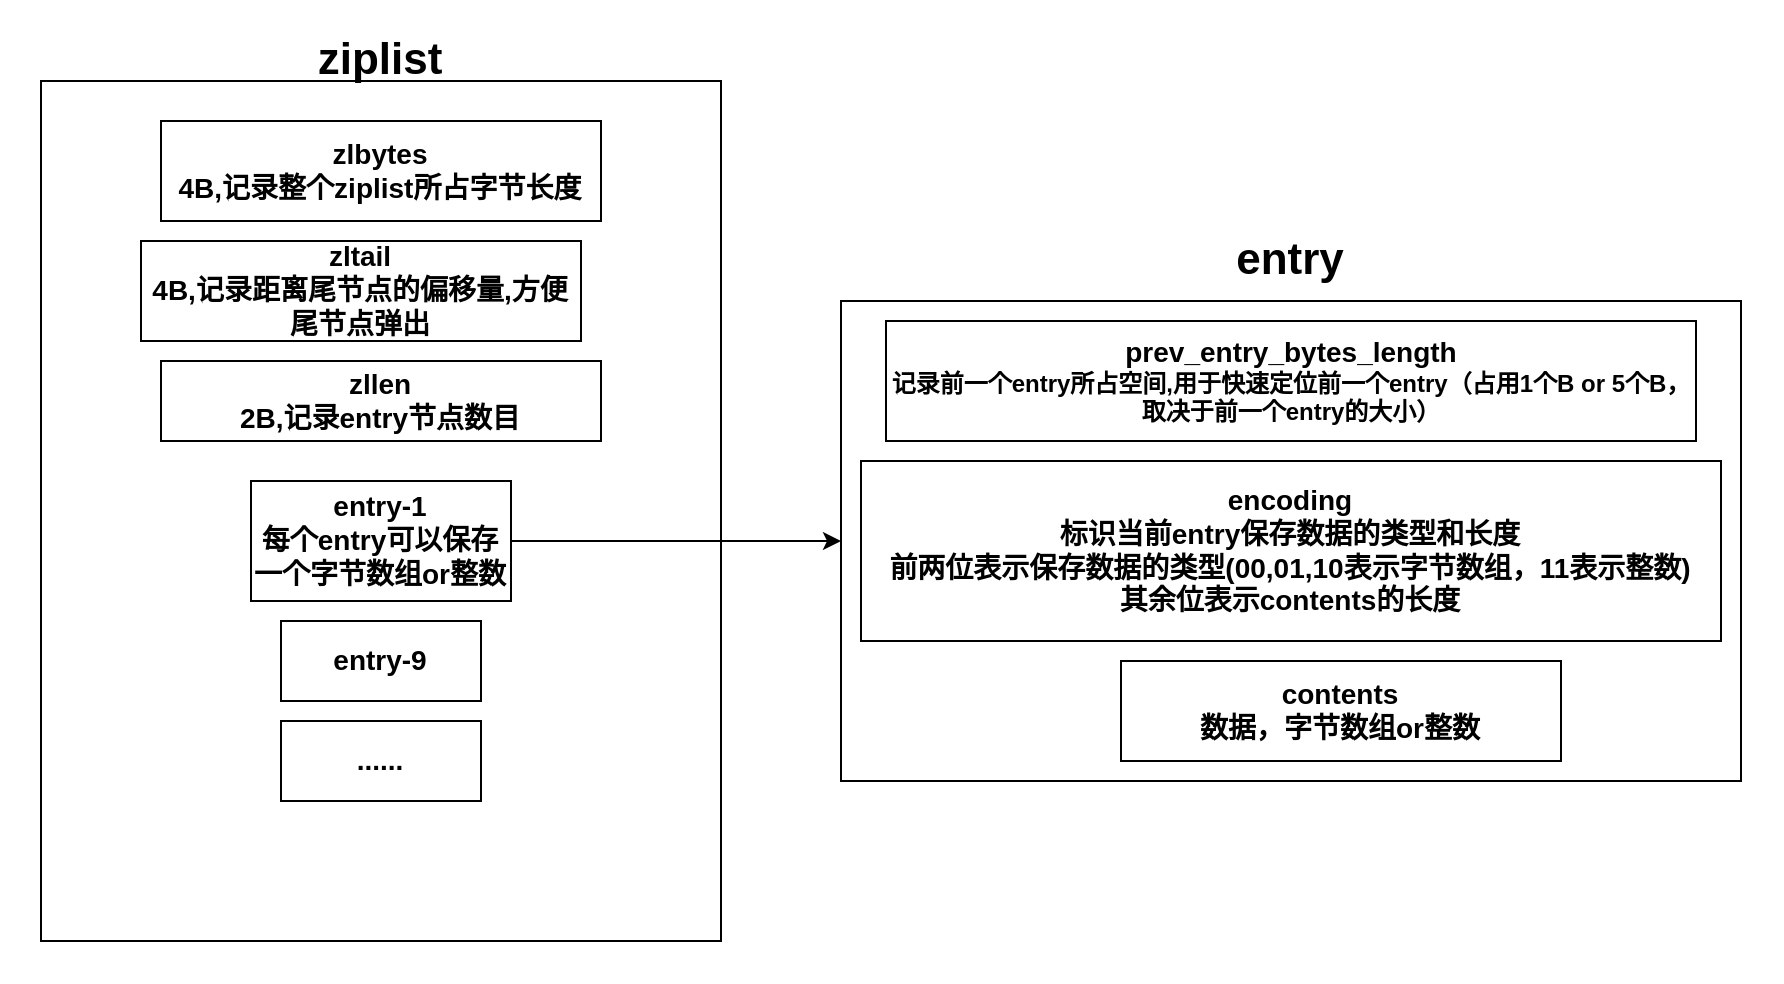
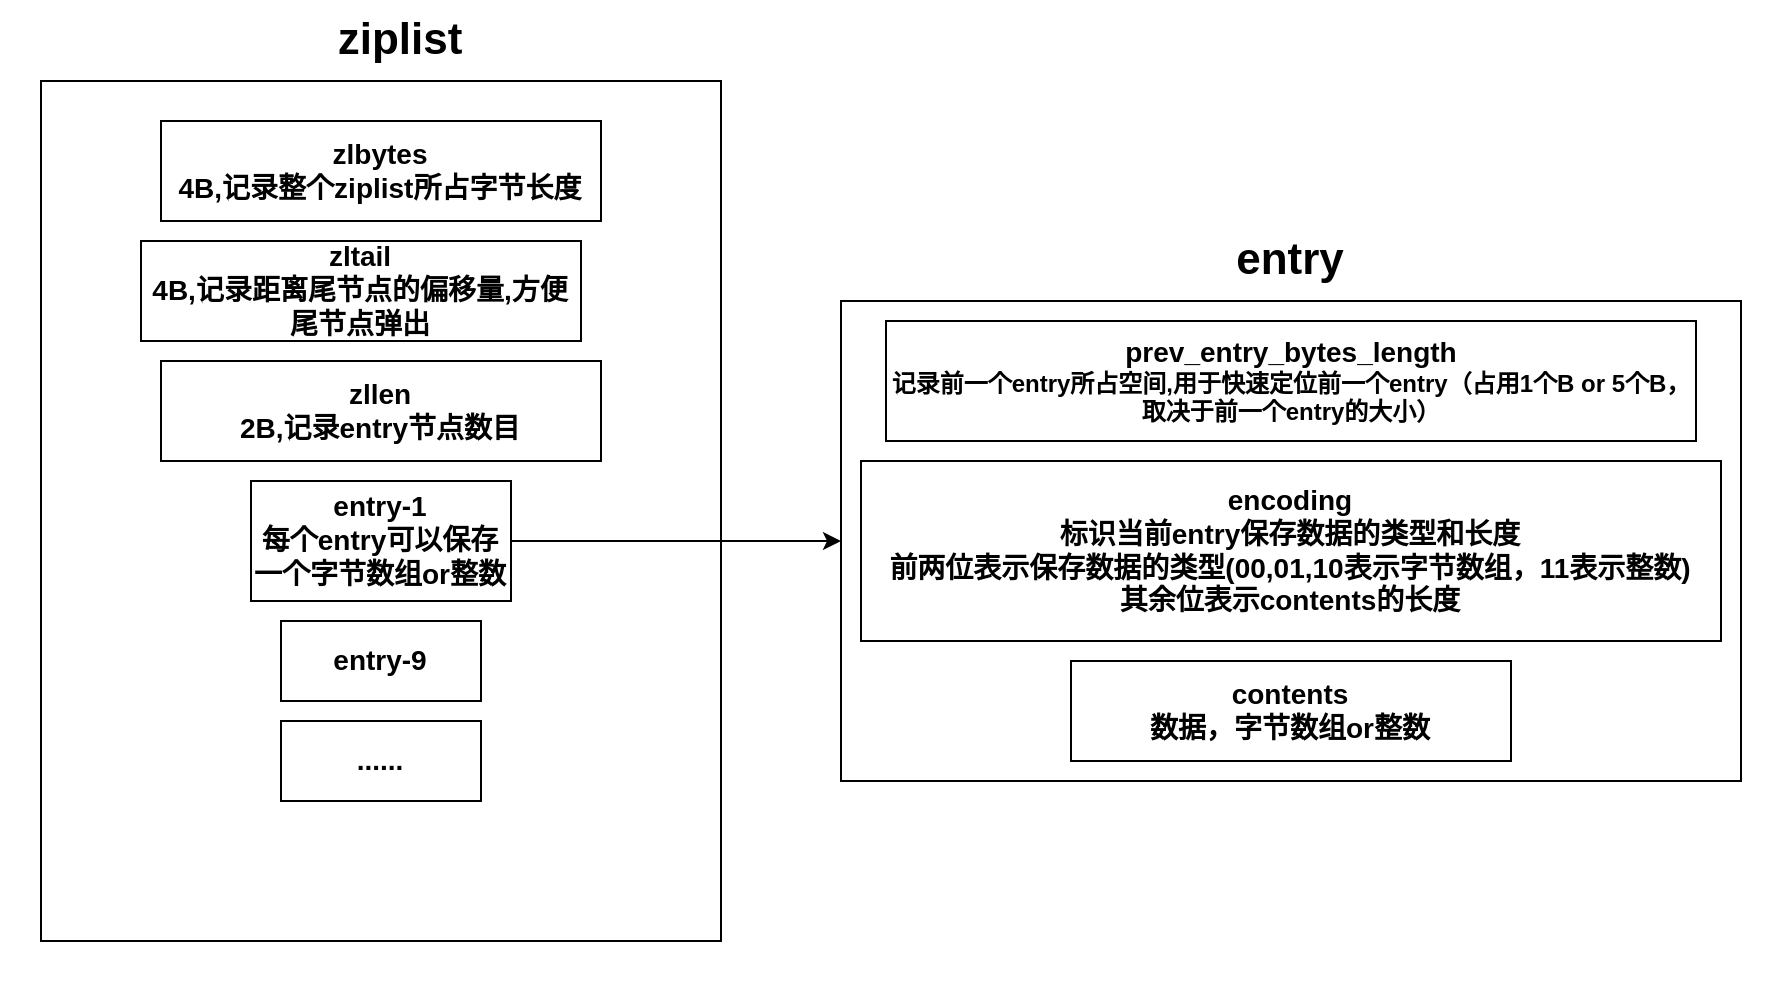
(381, 61) -> (401, 41)
(381, 401) -> (381, 411)
(1341, 711) -> (1291, 711)
